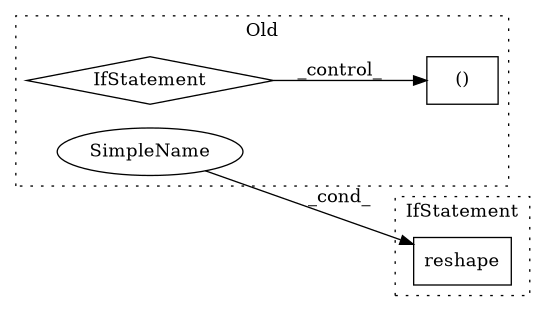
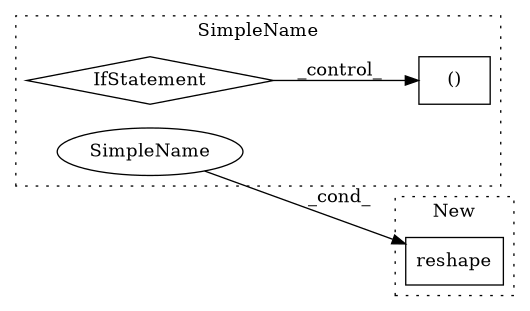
(262, 31) -> (258, 31)
(462, 212) -> (455, 212)
